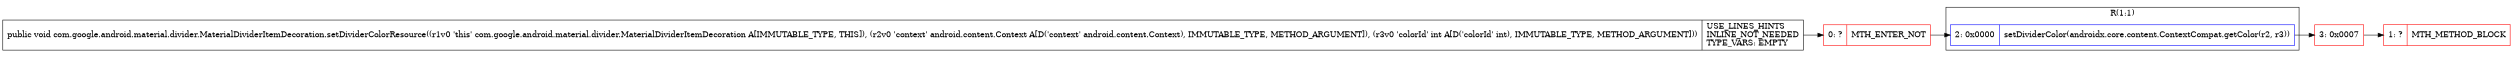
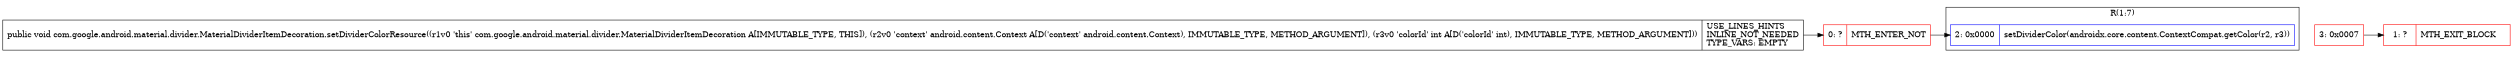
(2123, 14) -> (2123, 14)
(2303, 35) -> none
(2459, 35) -> (2458, 35)
